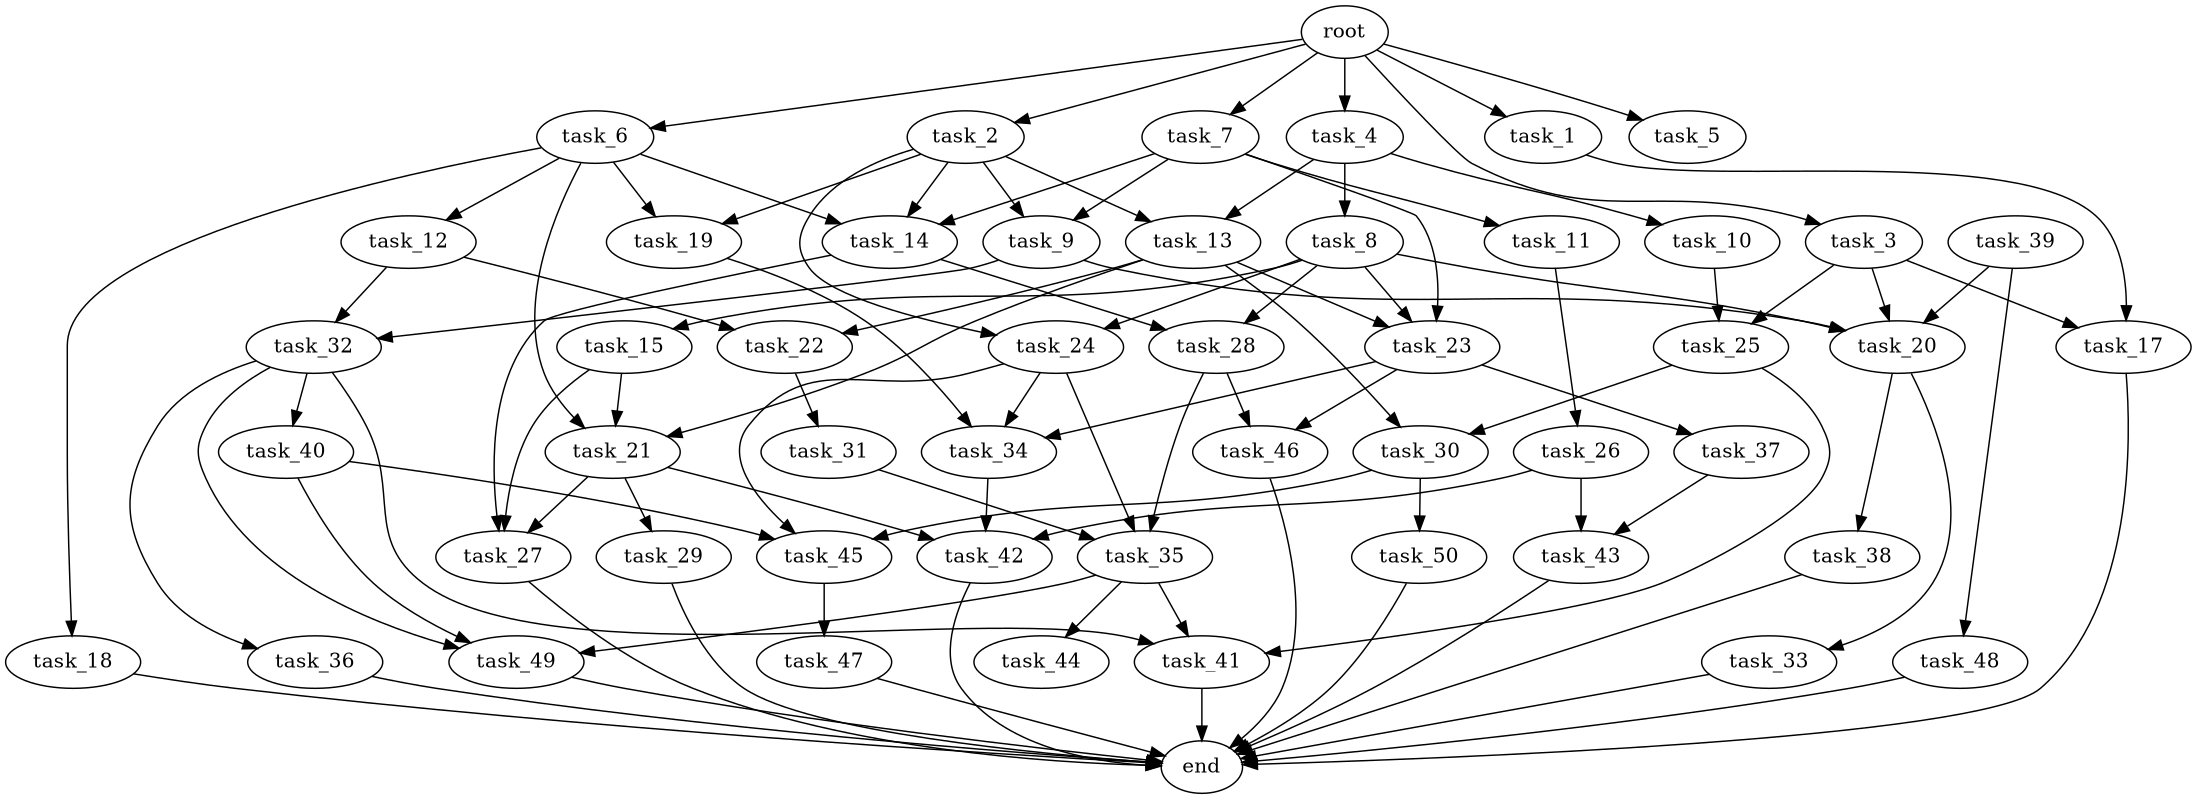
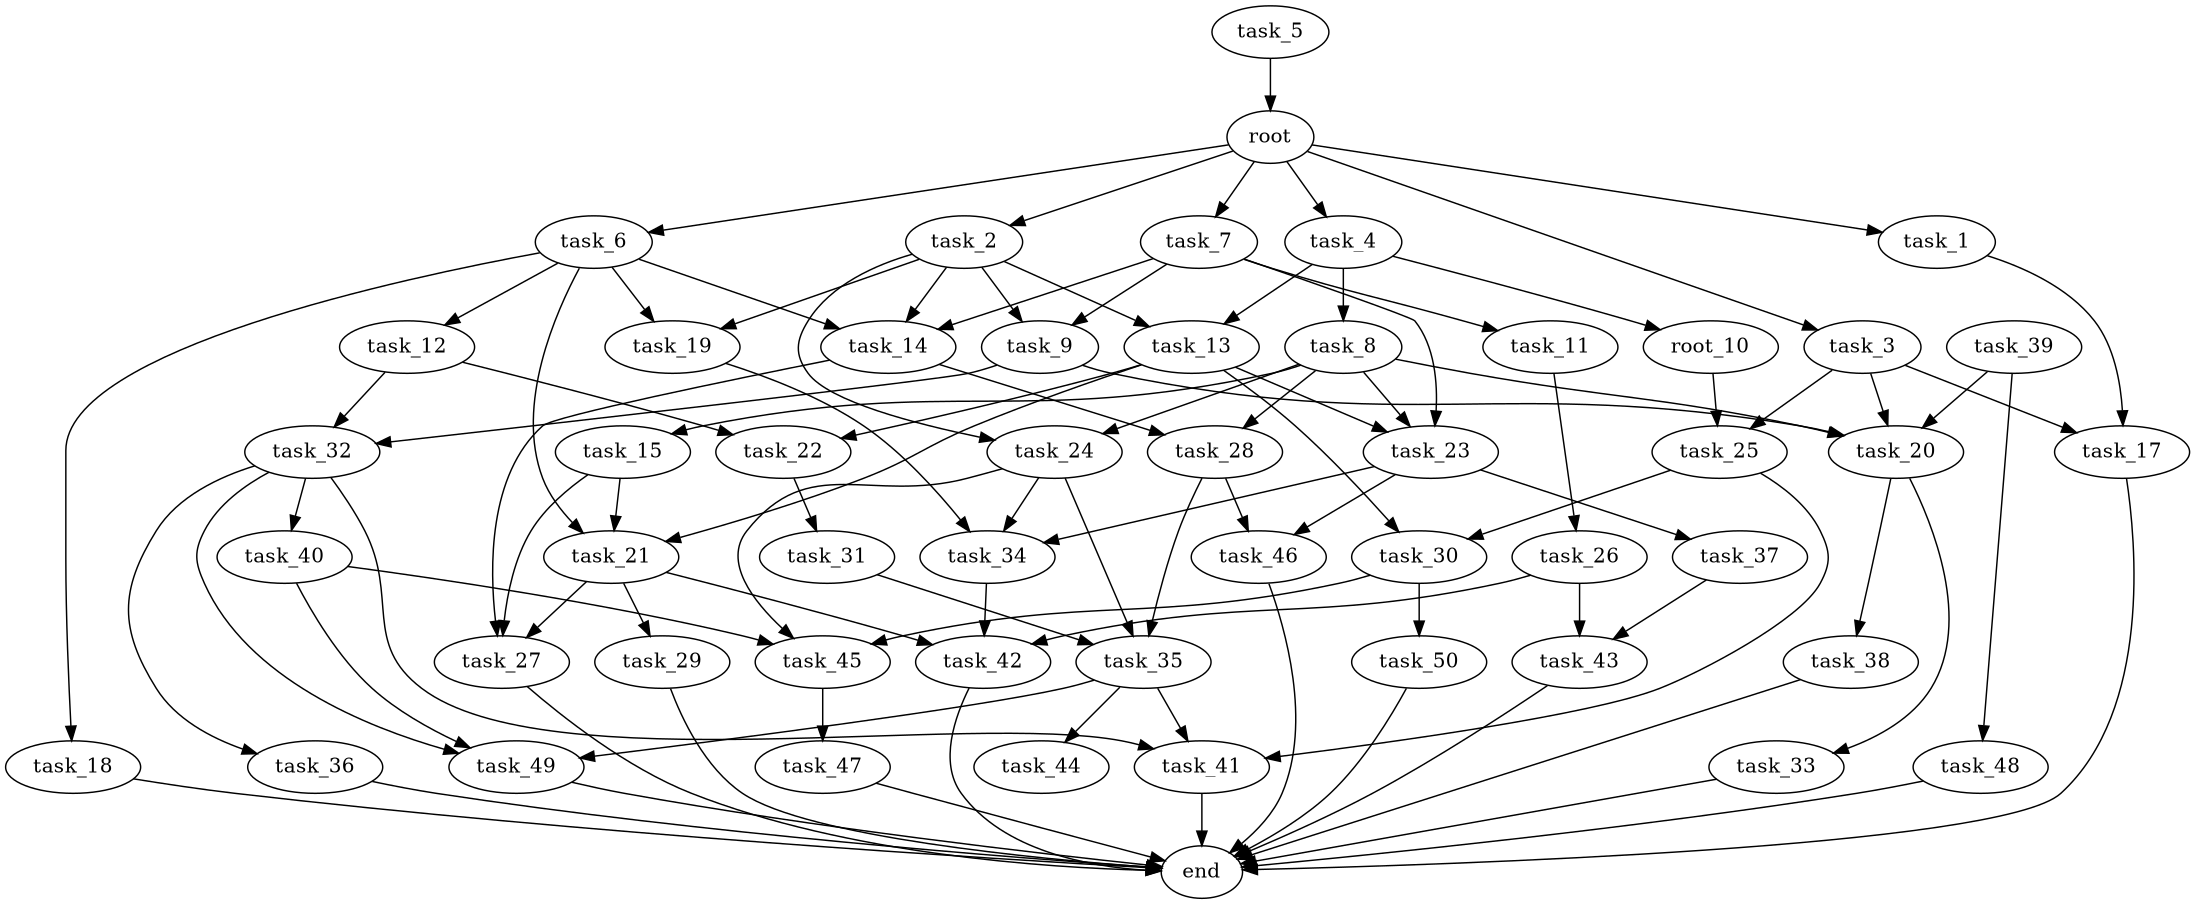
(1507, 79) -> (1270, 77)
(1712, 242) -> (1711, 347)
